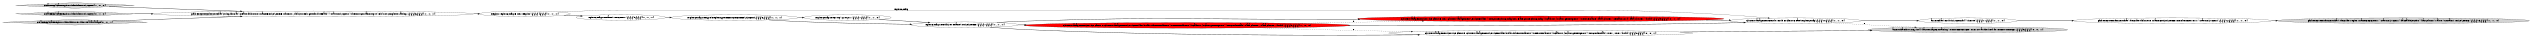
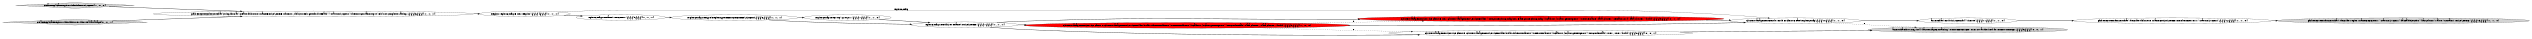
(75, 14) -> none
